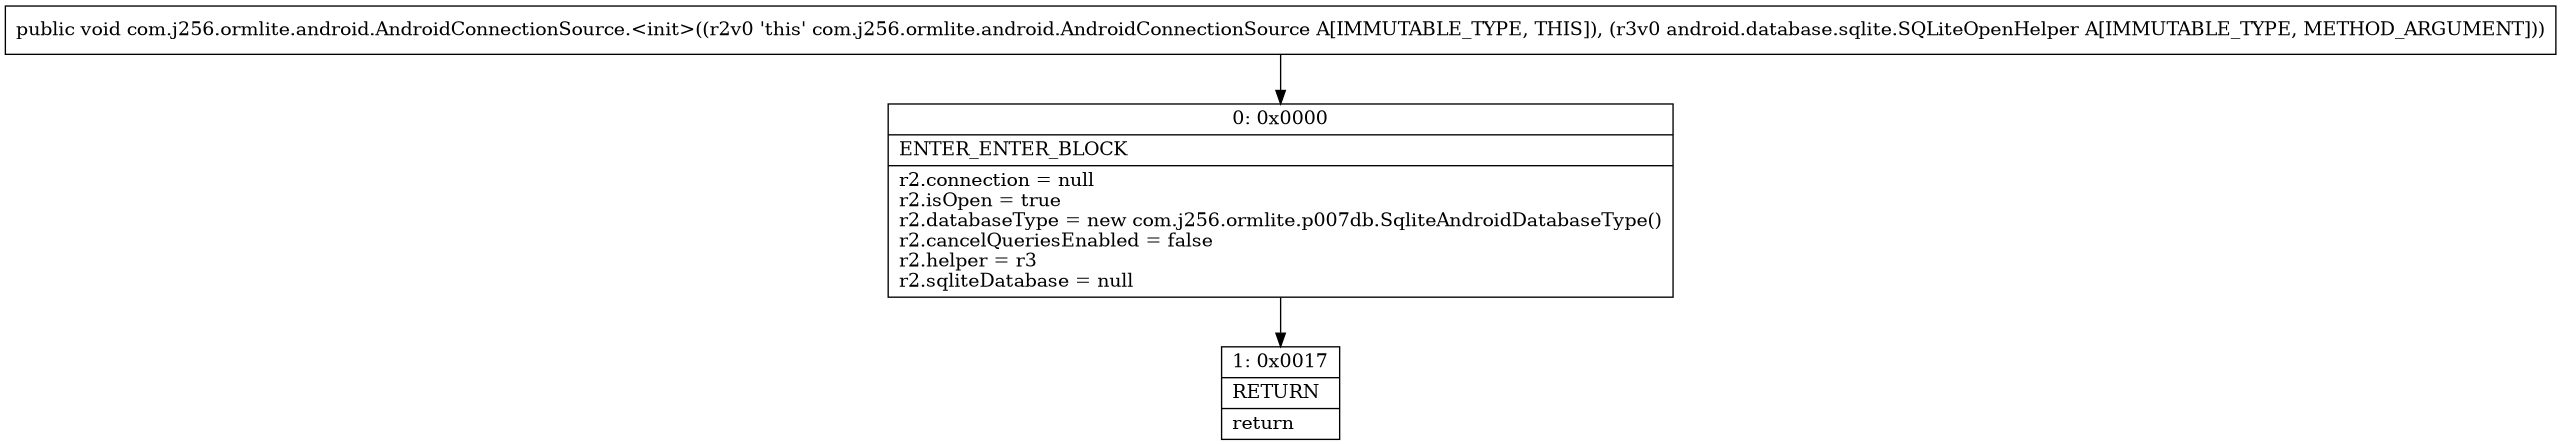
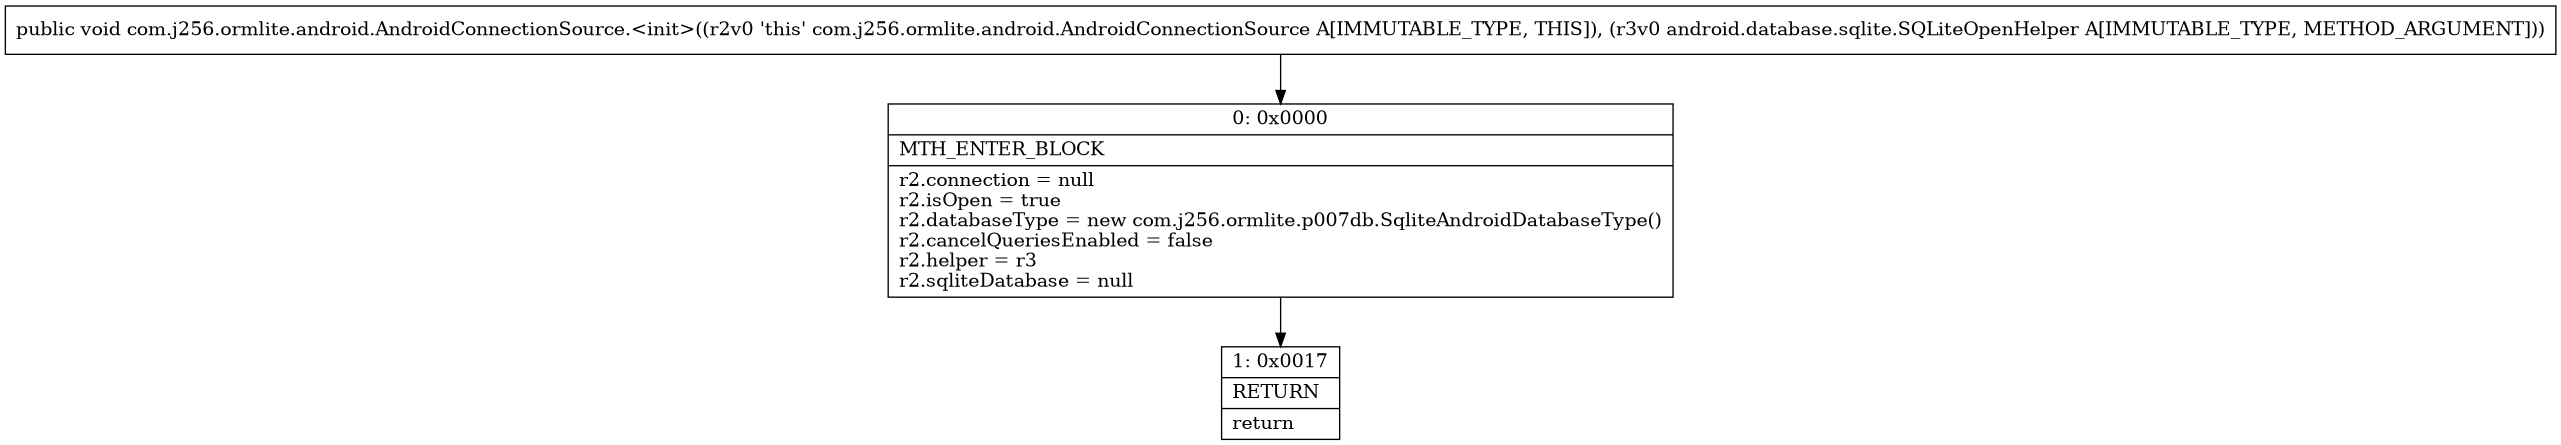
(1014, 150) -> (1002, 150)
